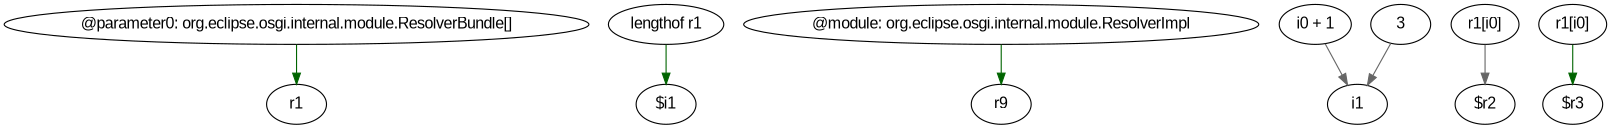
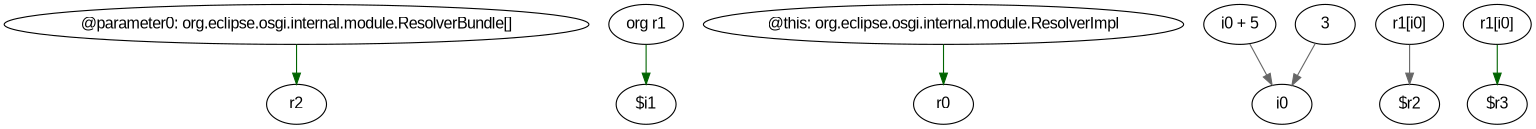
(666, 24) -> (646, 24)
(1001, 24) -> (944, 24)
(1315, 24) -> (1240, 24)
(297, 104) -> (297, 104)
(1001, 104) -> (944, 104)
(1357, 104) -> (1282, 104)
